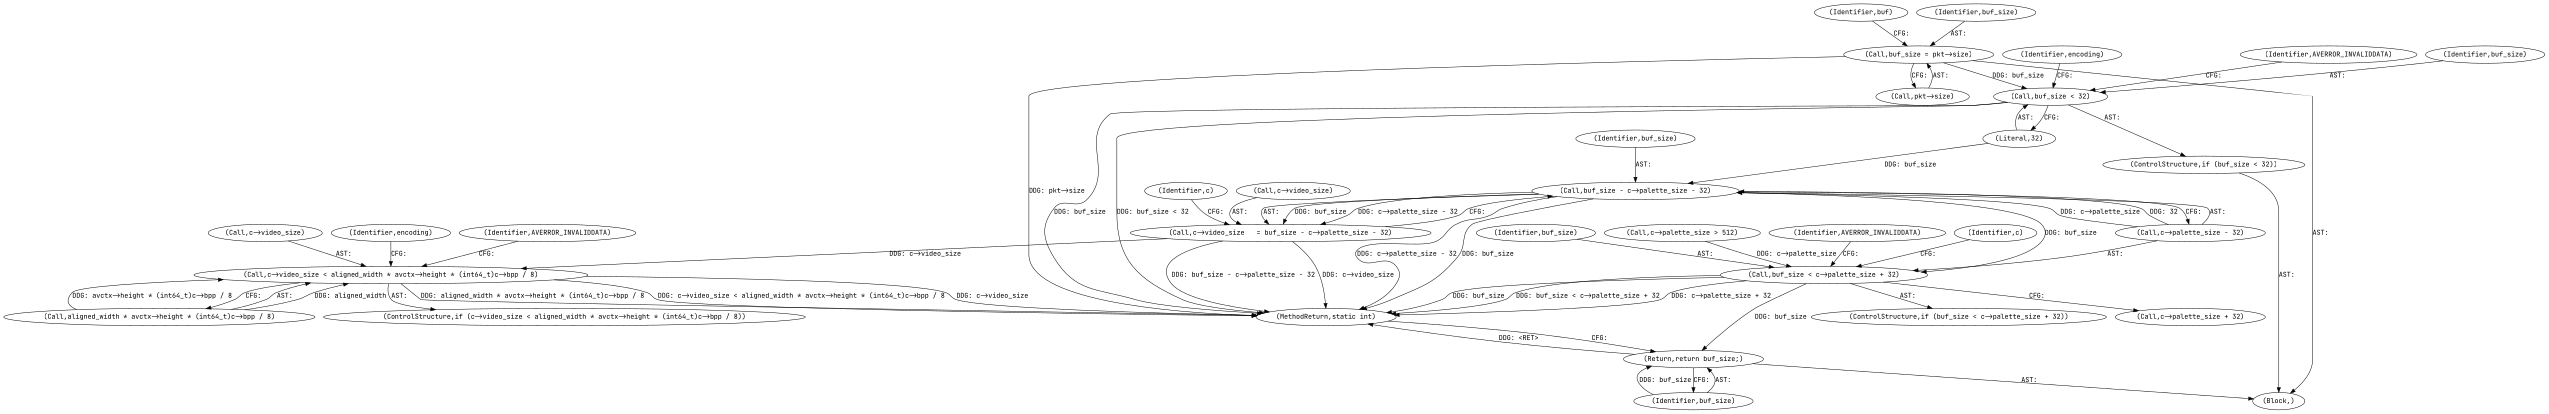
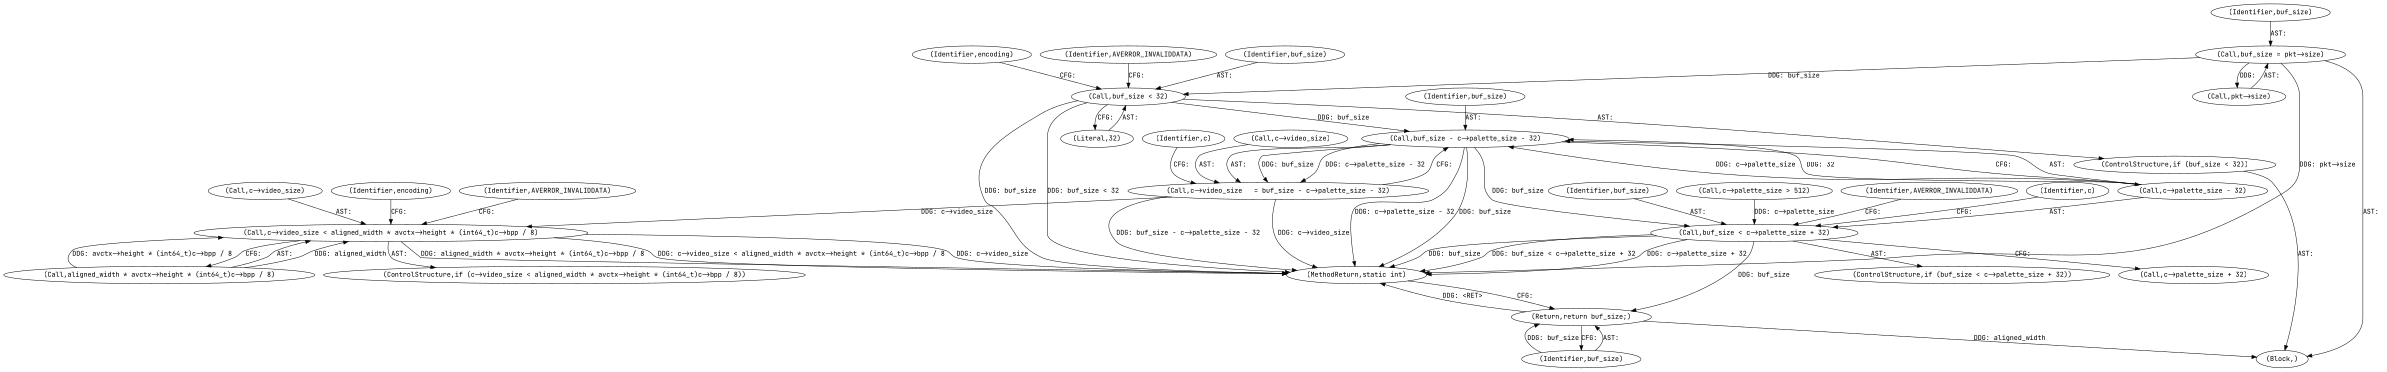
(1861, 13) -> none
(1922, 76) -> (2250, 76)
(1841, 163) -> (1288, 117)
(2031, 380) -> (2010, 338)
